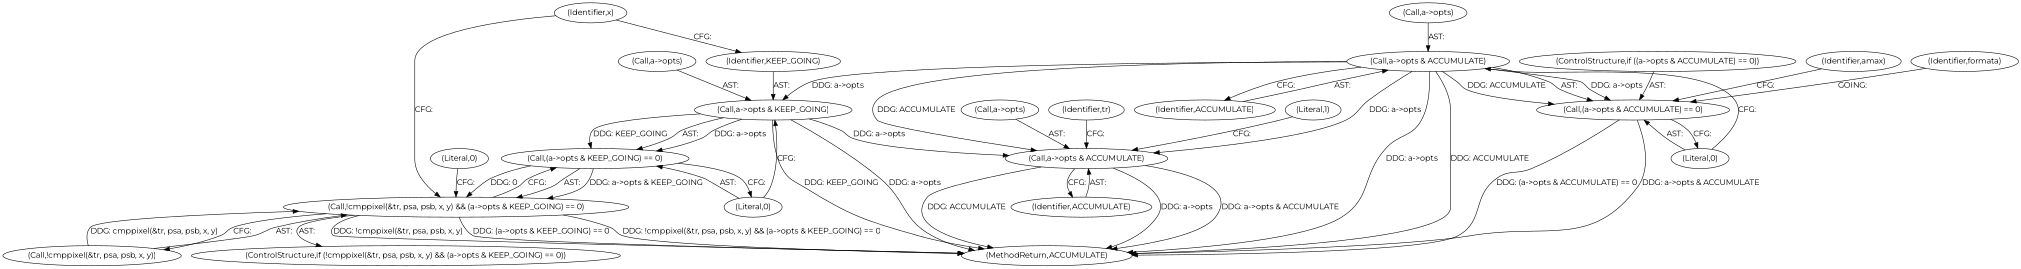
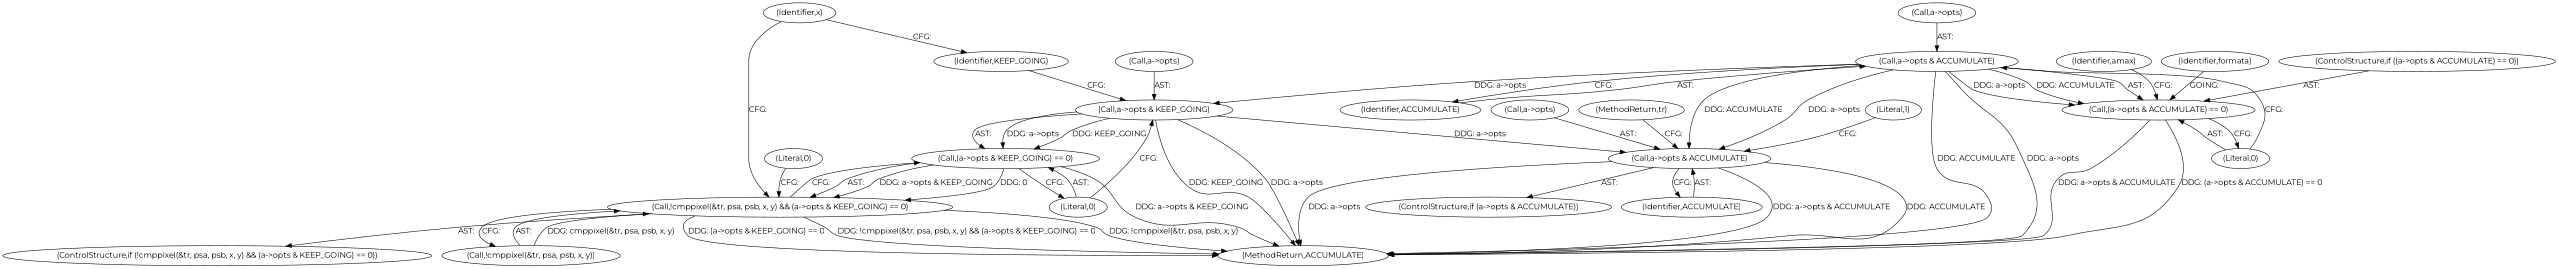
(783, 86) -> (1097, 86)
(1086, 110) -> (1632, 110)
none -> (1489, 207)
none -> (1160, 224)
